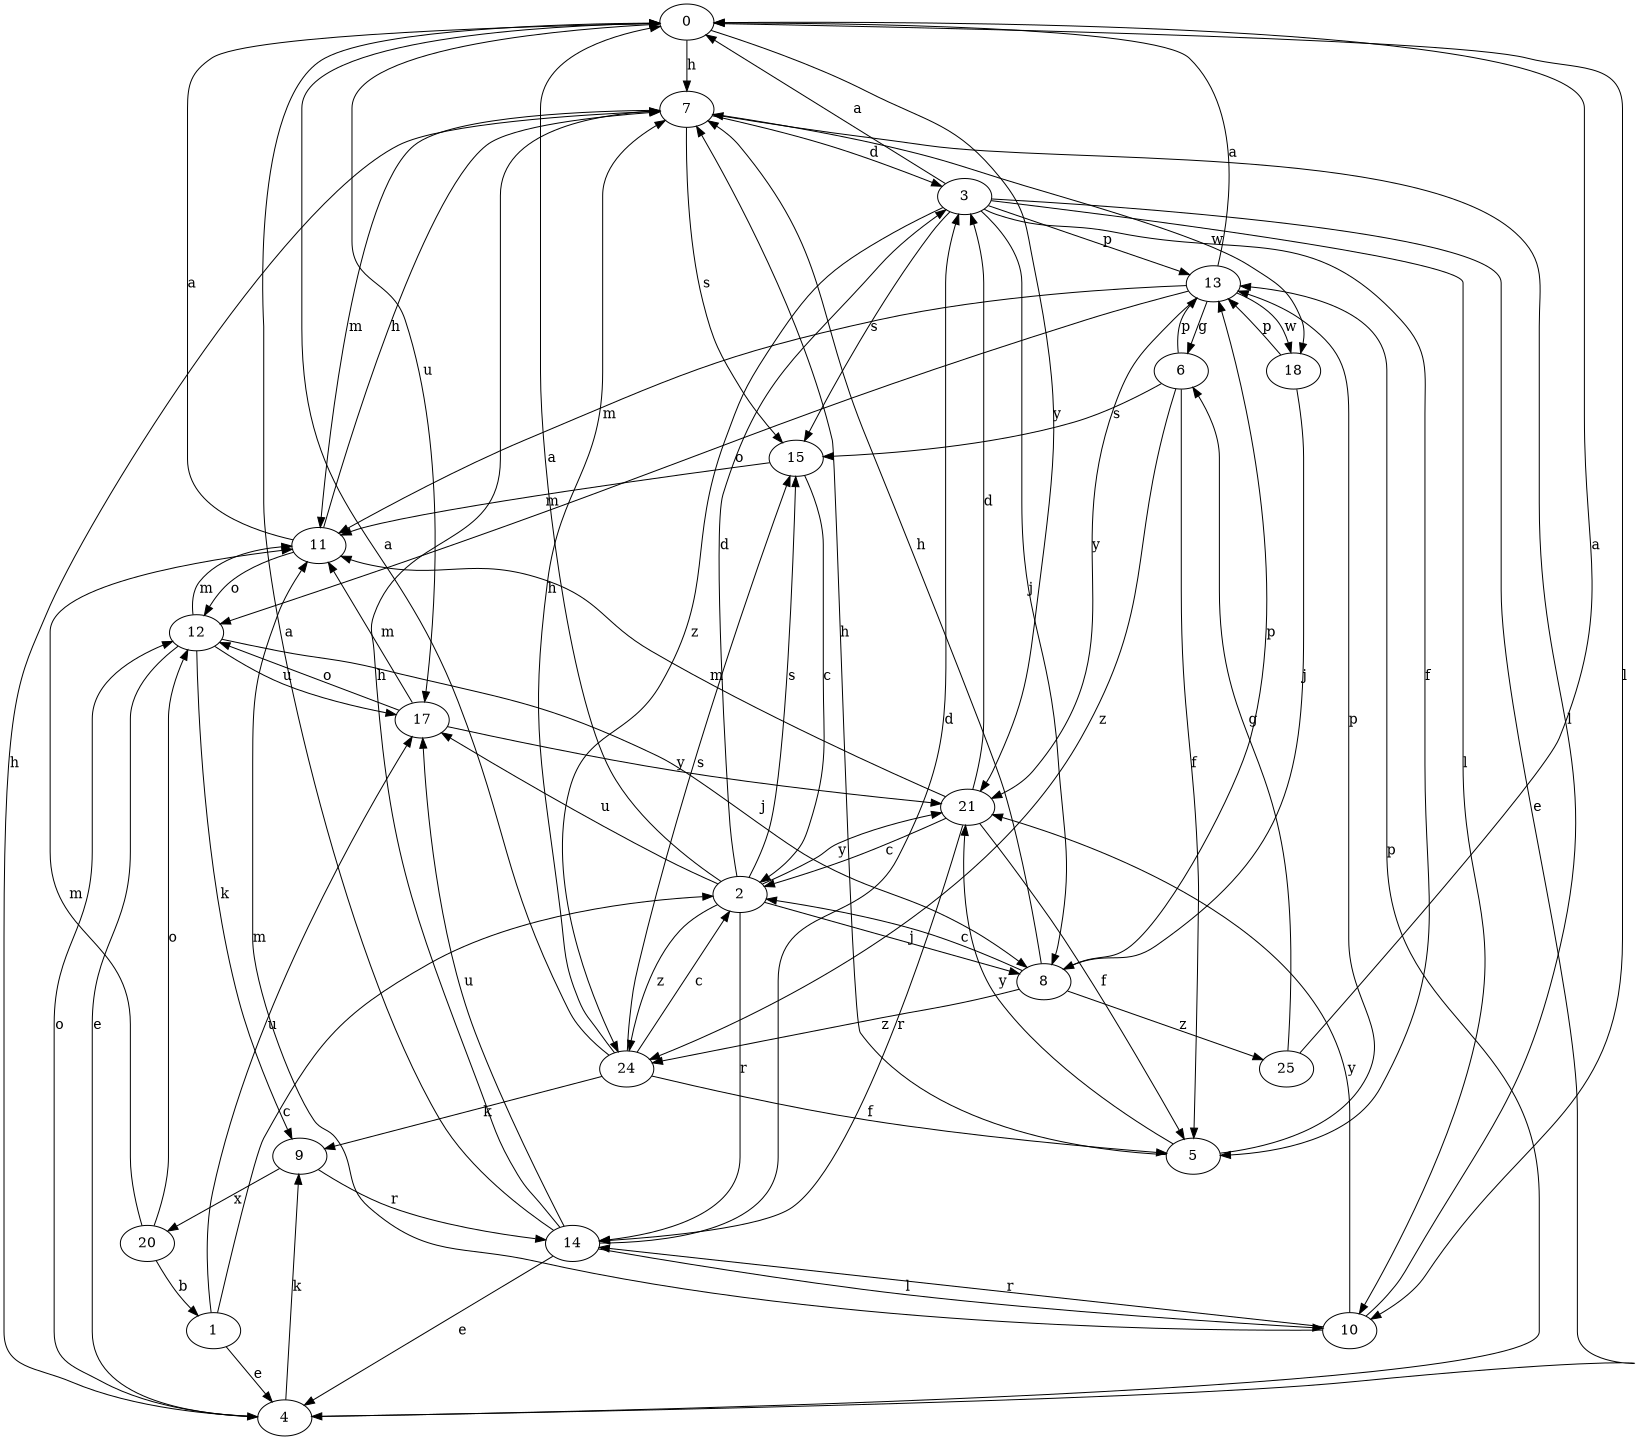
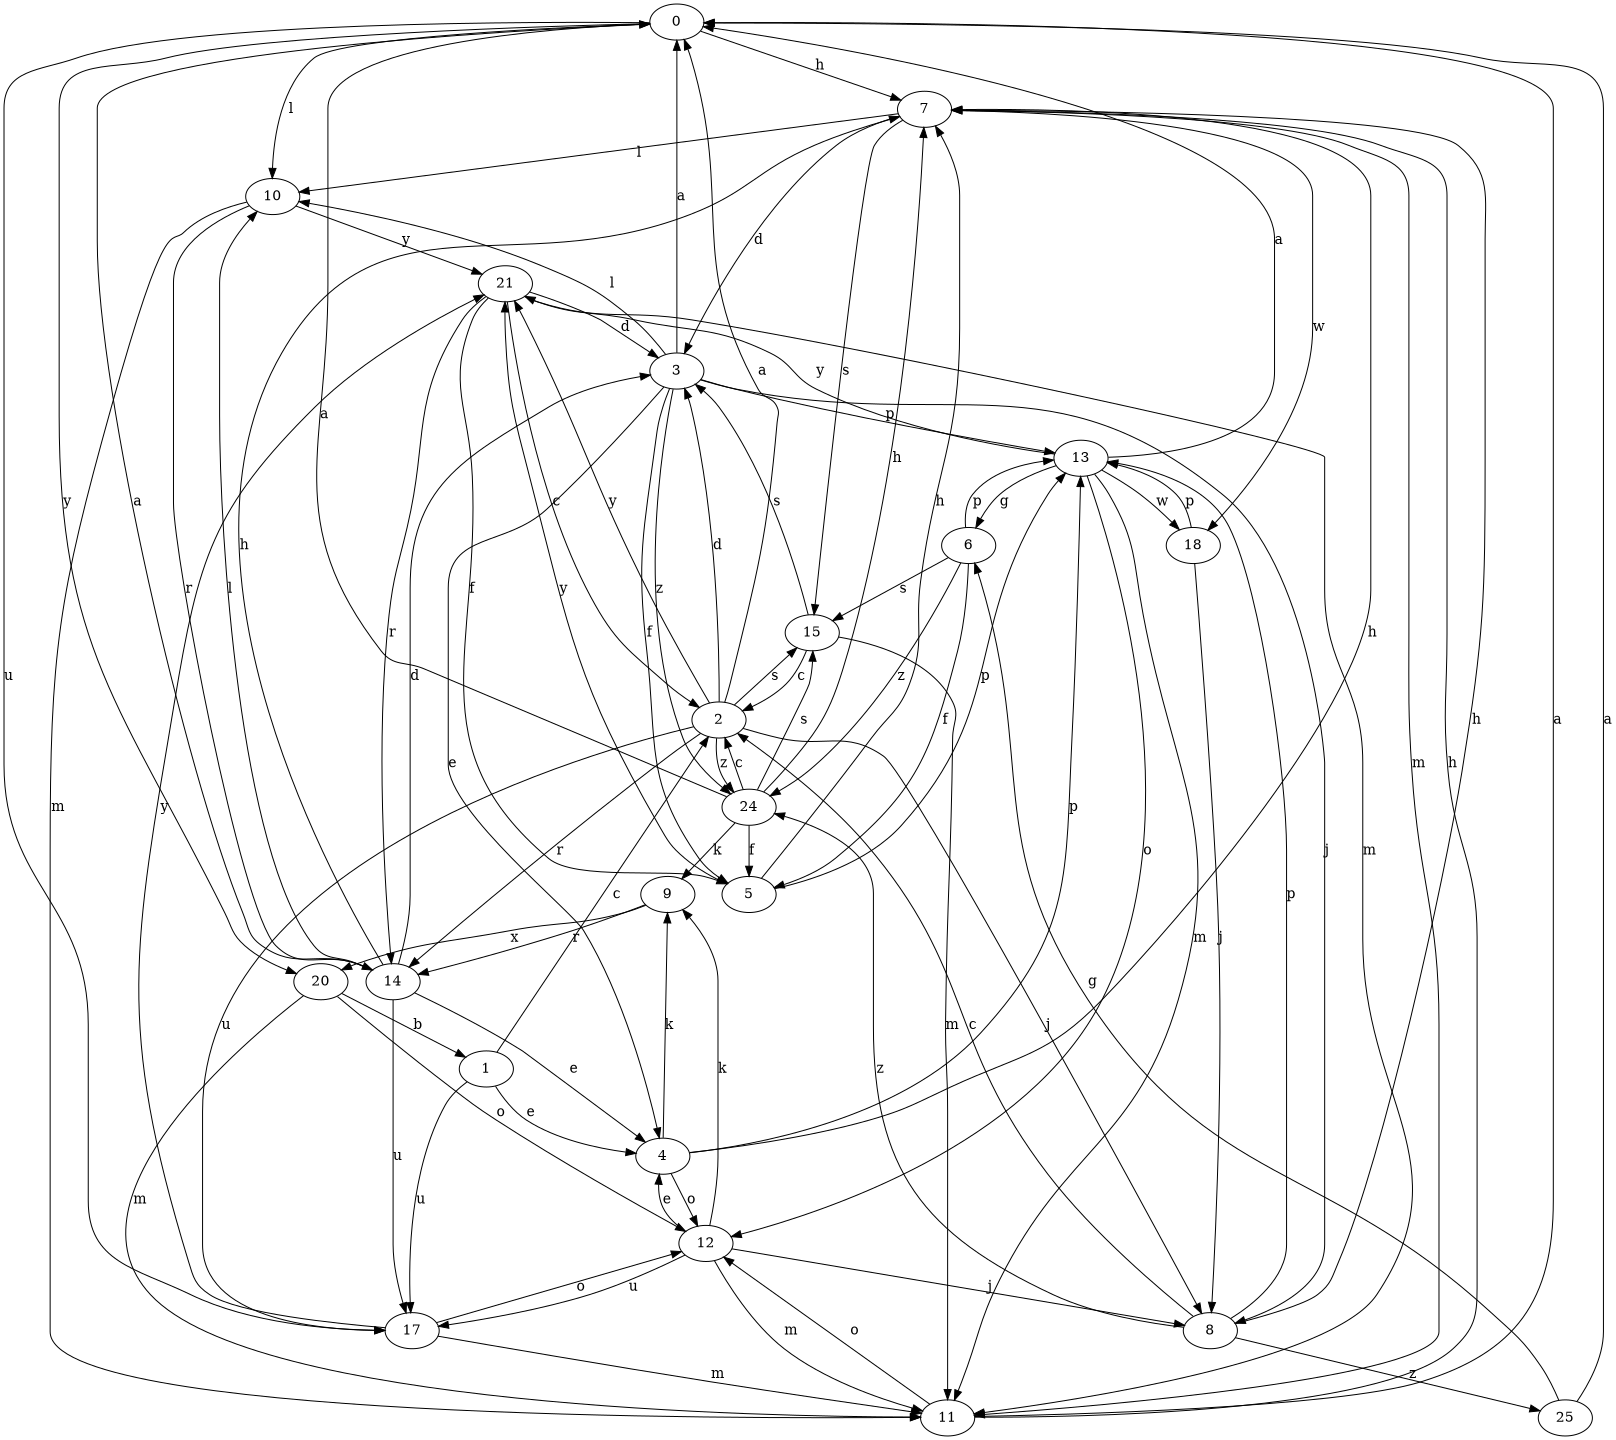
(877, 313) -> (763, 485)
(1043, 317) -> (59, 263)
(1539, 395) -> (604, 152)
